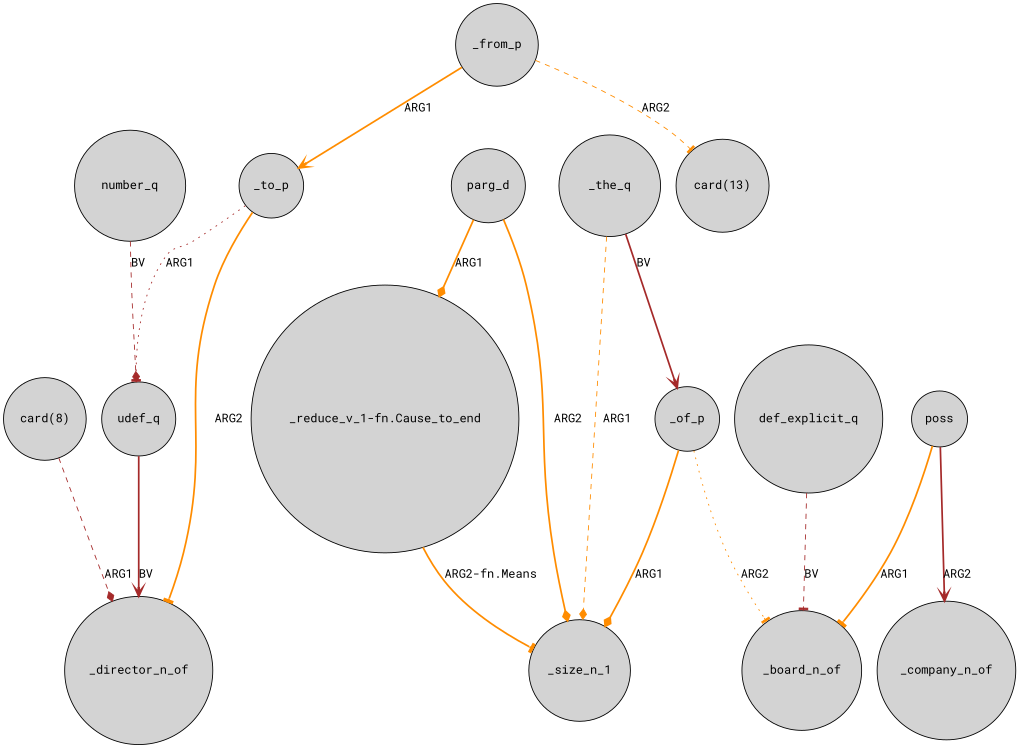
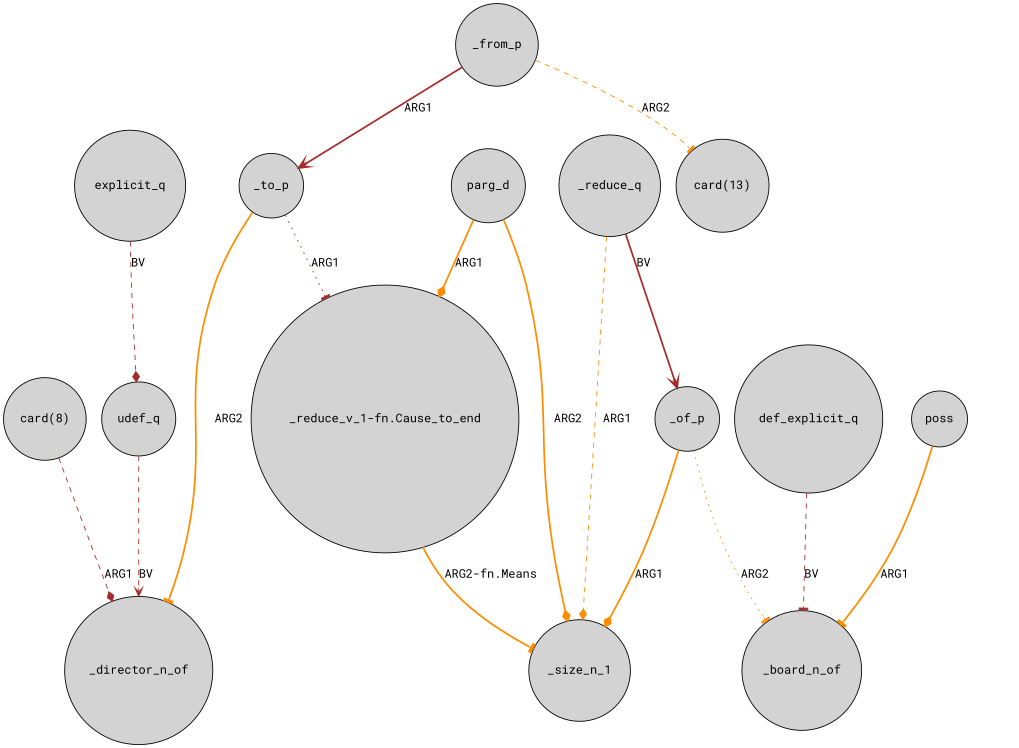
(384, 115) -> (384, 115)
(130, 186) -> (130, 186)
(610, 186) -> (610, 186)
(158, 270) -> (305, 255)
(139, 522) -> (139, 522)
(946, 671) -> none
